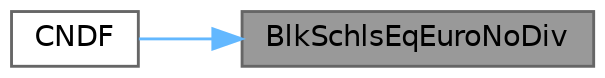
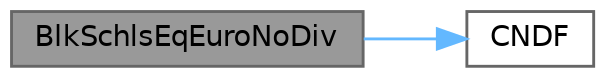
(176, 39) -> (400, 39)
